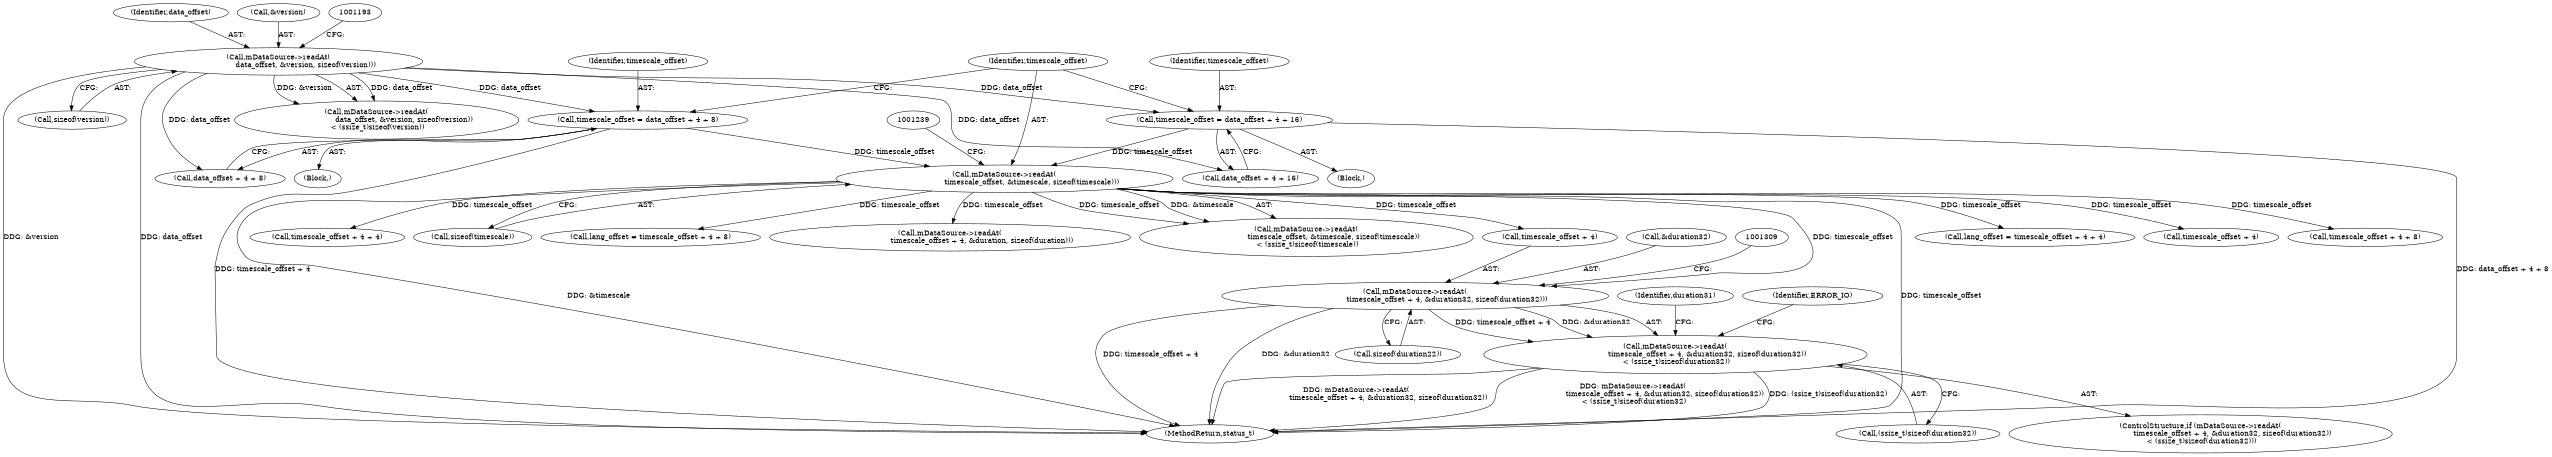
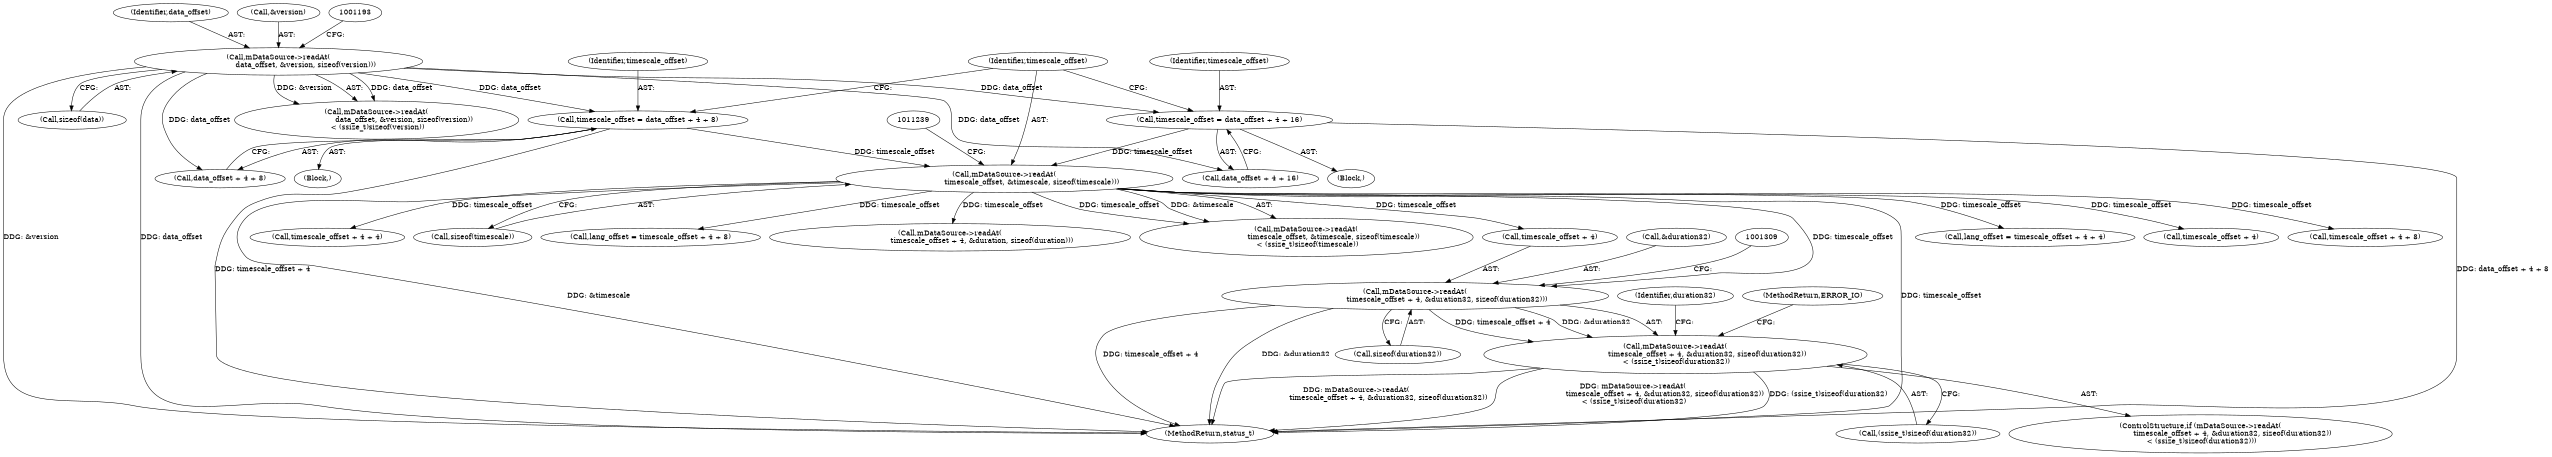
(72, 120) -> (72, 120)
(913, 120) -> (913, 120)
(1675, 296) -> (1675, 296)
(1813, 296) -> (1813, 296)
(1398, 355) -> (1398, 355)
